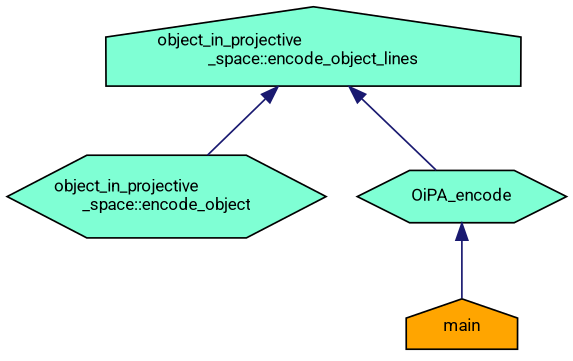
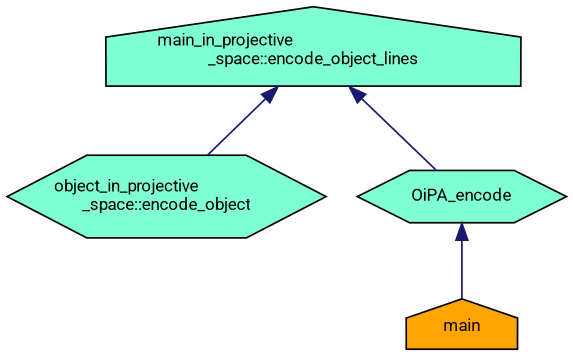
(313, 51) -> (313, 51)
